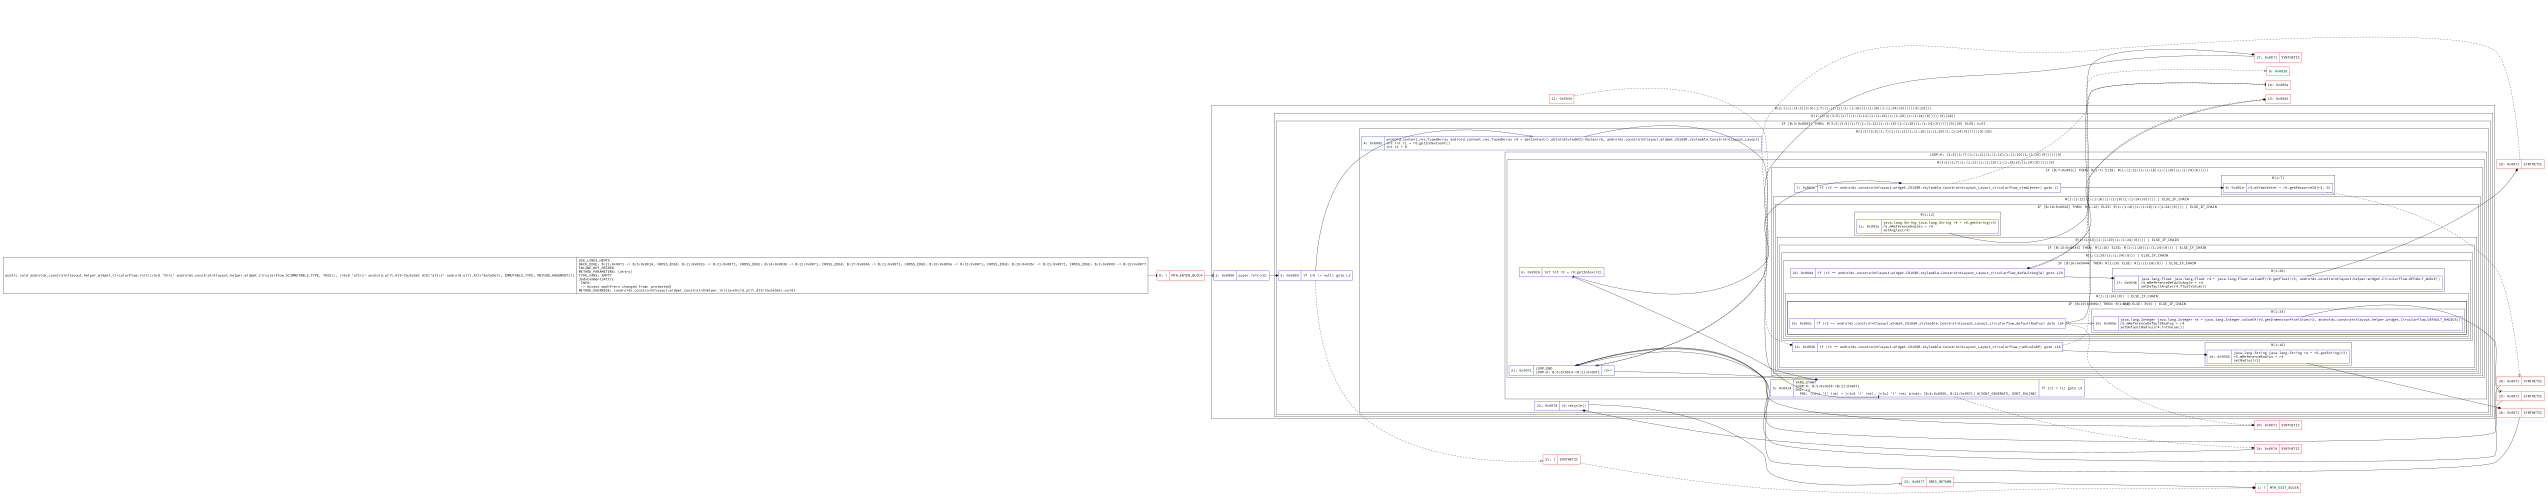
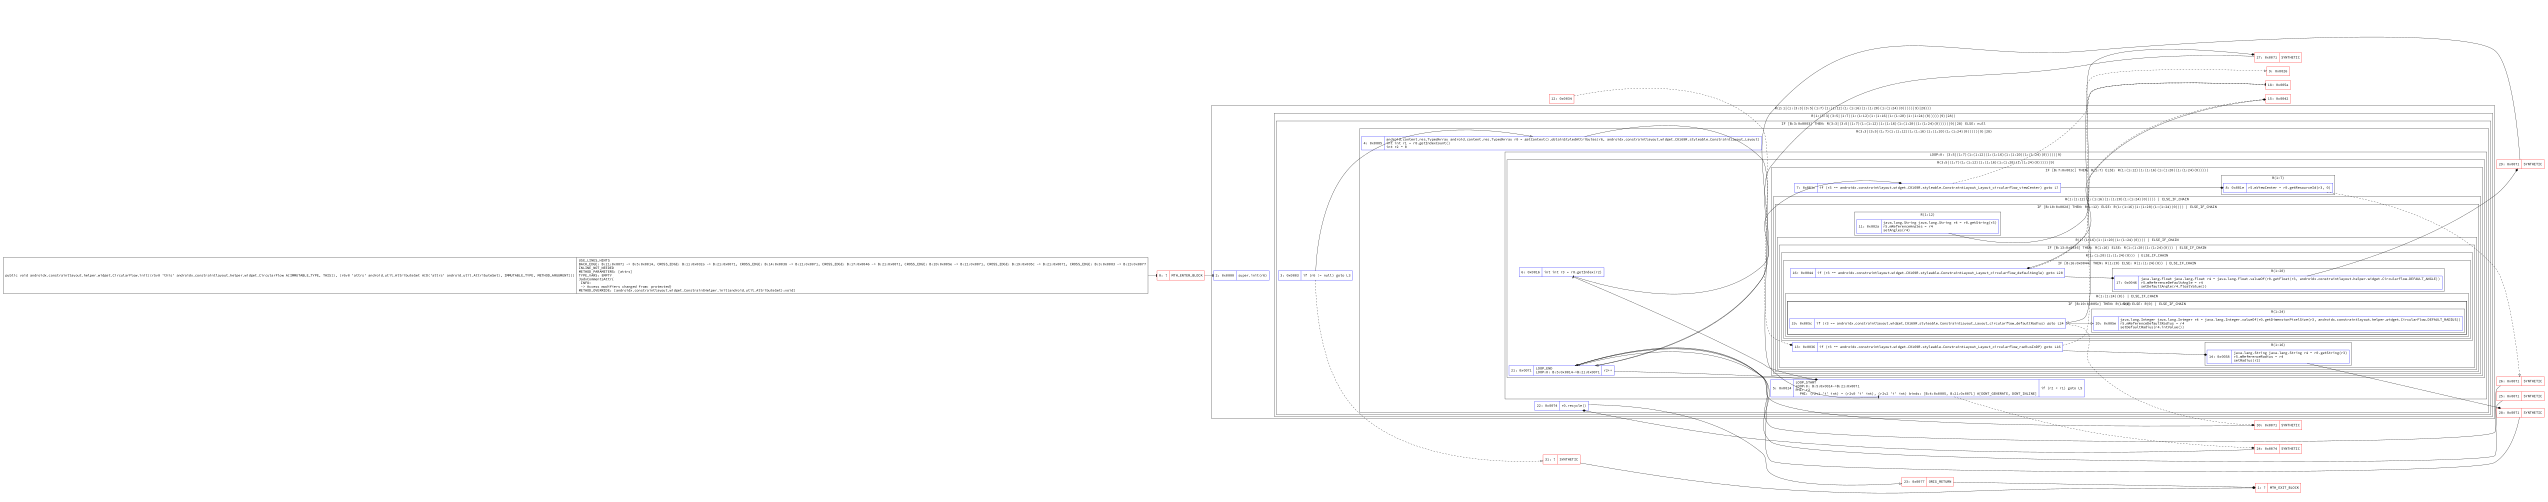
(2001, 51) -> (2001, 51)
(1272, 275) -> none
(2421, 307) -> none
(1806, 382) -> (1806, 382)
(1915, 493) -> (1915, 493)
